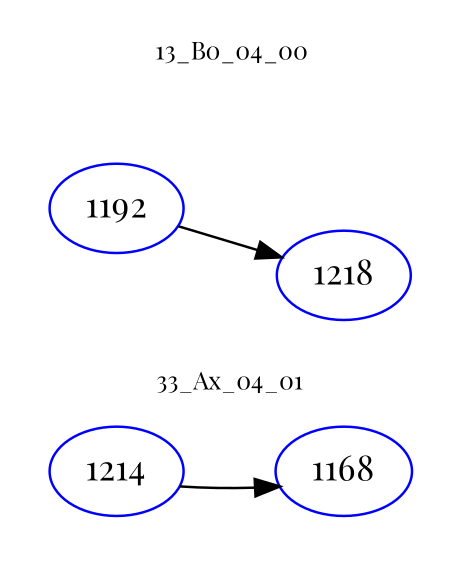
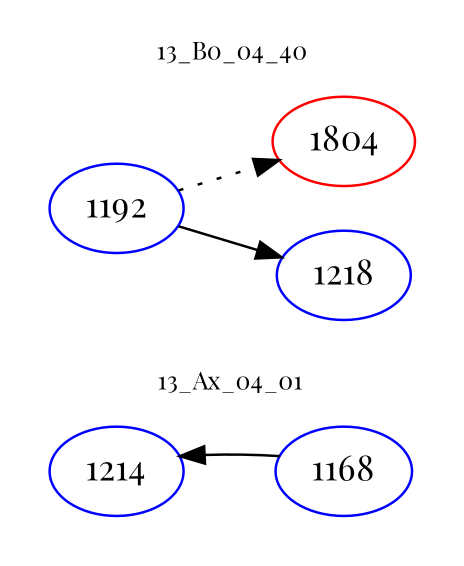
(232, 53) -> (232, 53)
none -> (344, 141)
(231, 383) -> (231, 383)
(217, 488) -> (242, 455)
